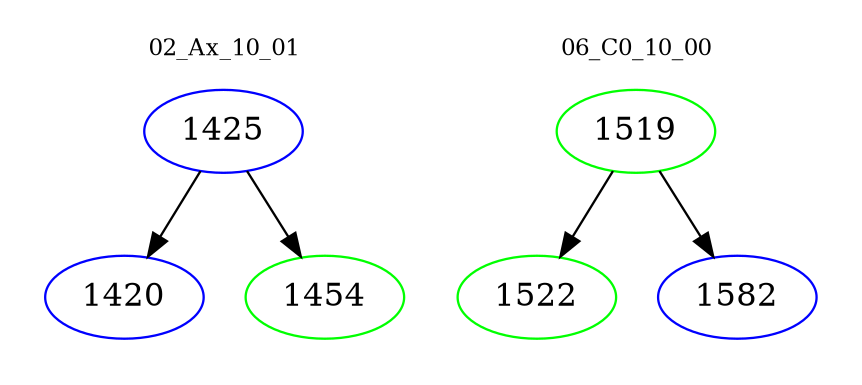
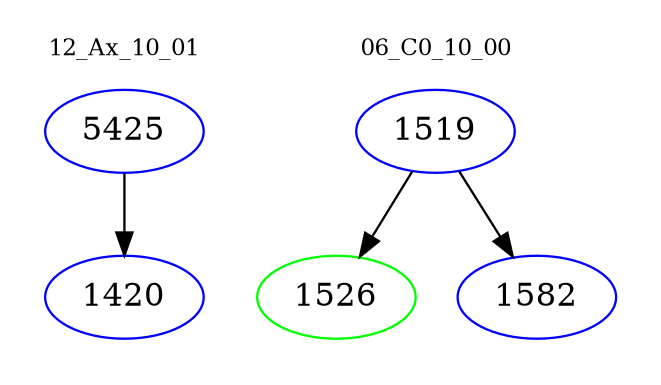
(225, 50) -> (124, 50)
(224, 131) -> (124, 131)
(636, 131) -> (435, 131)
(325, 297) -> none
(537, 297) -> (336, 297)
